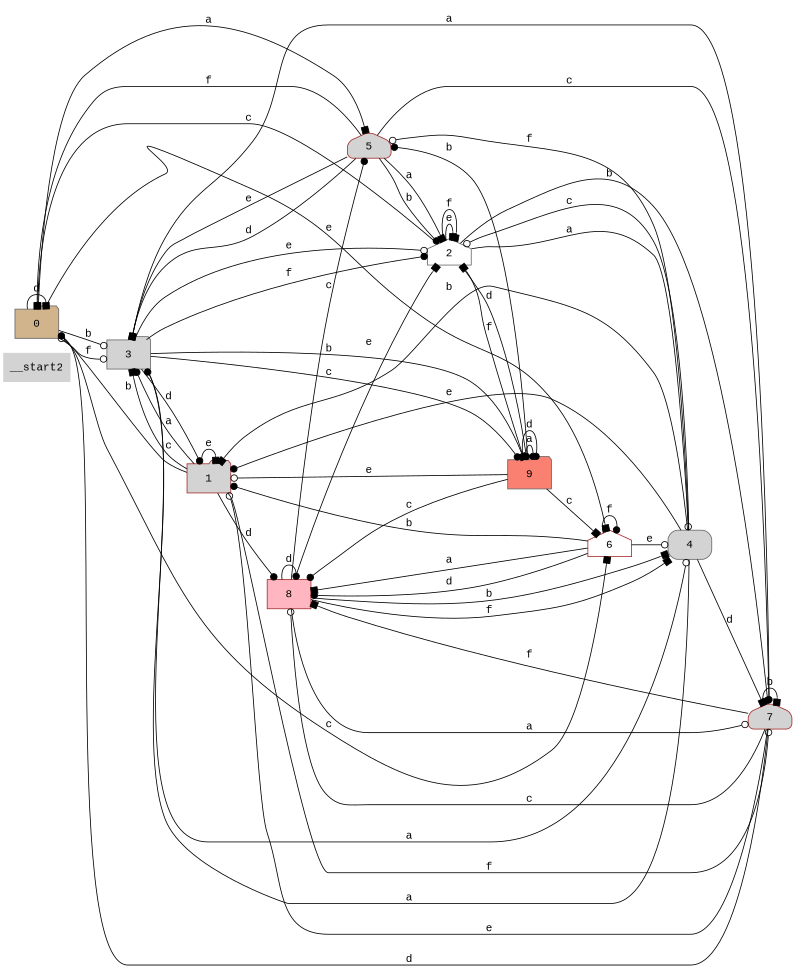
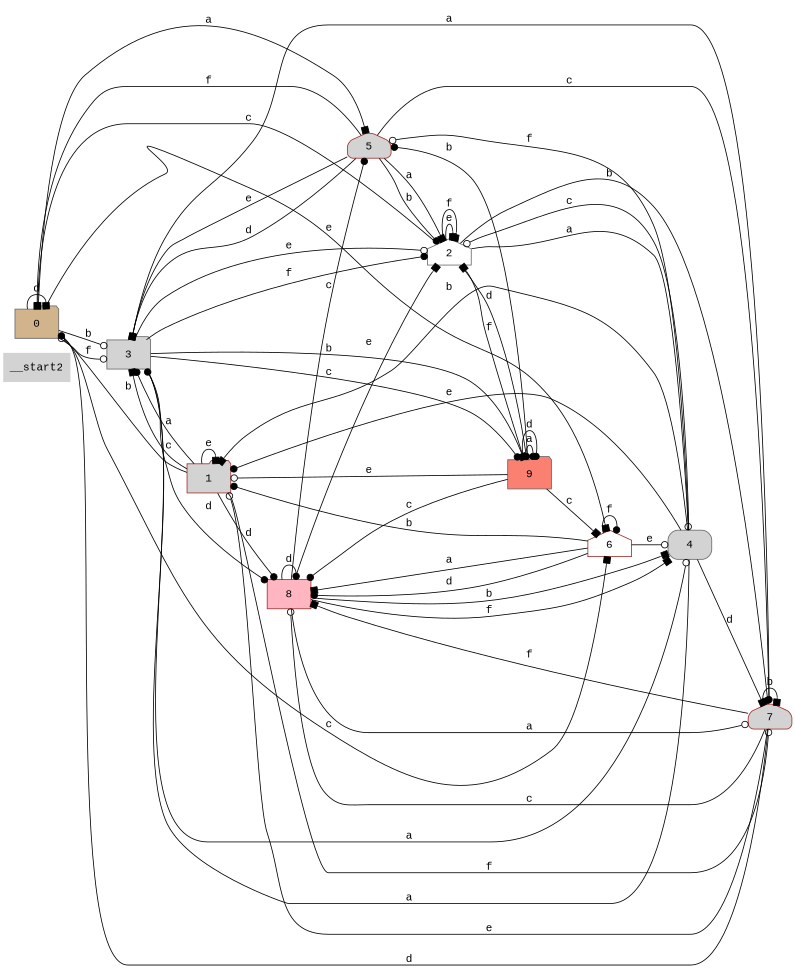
(172, 412) -> (174, 490)
